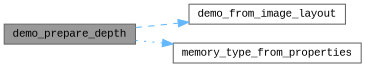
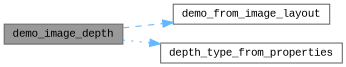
(70, 34) -> (64, 34)
(267, 53) -> (251, 53)
